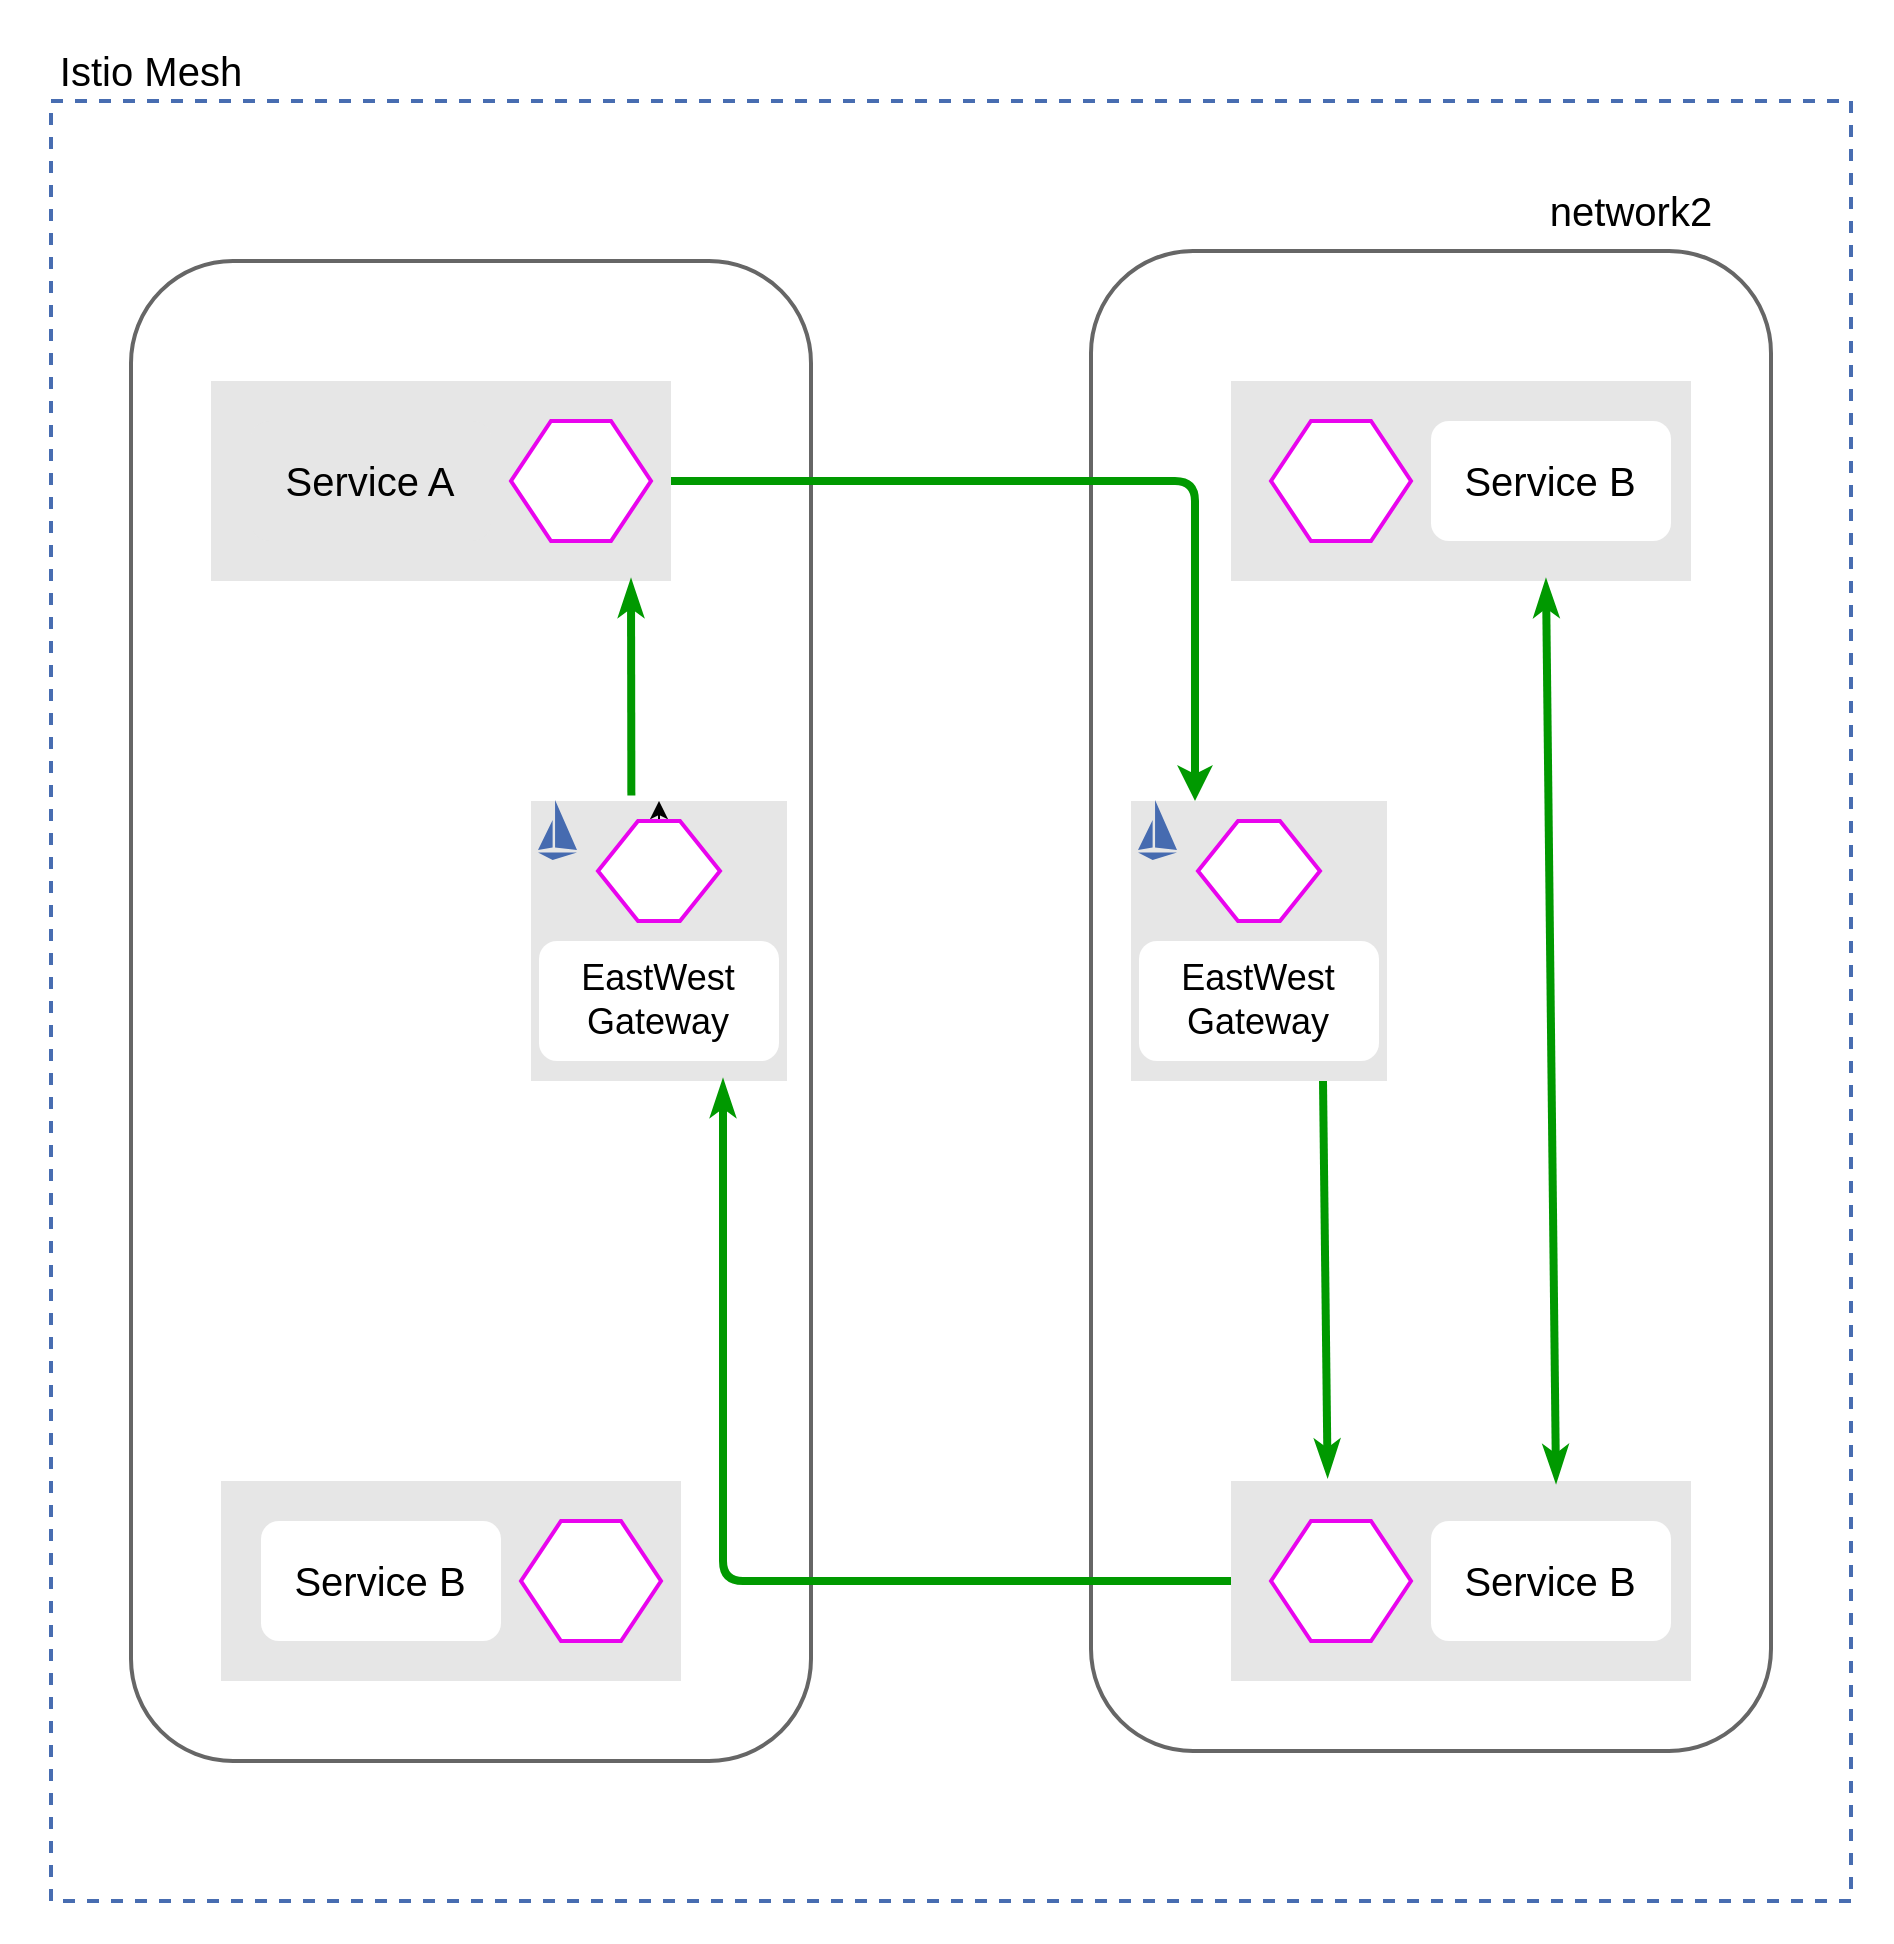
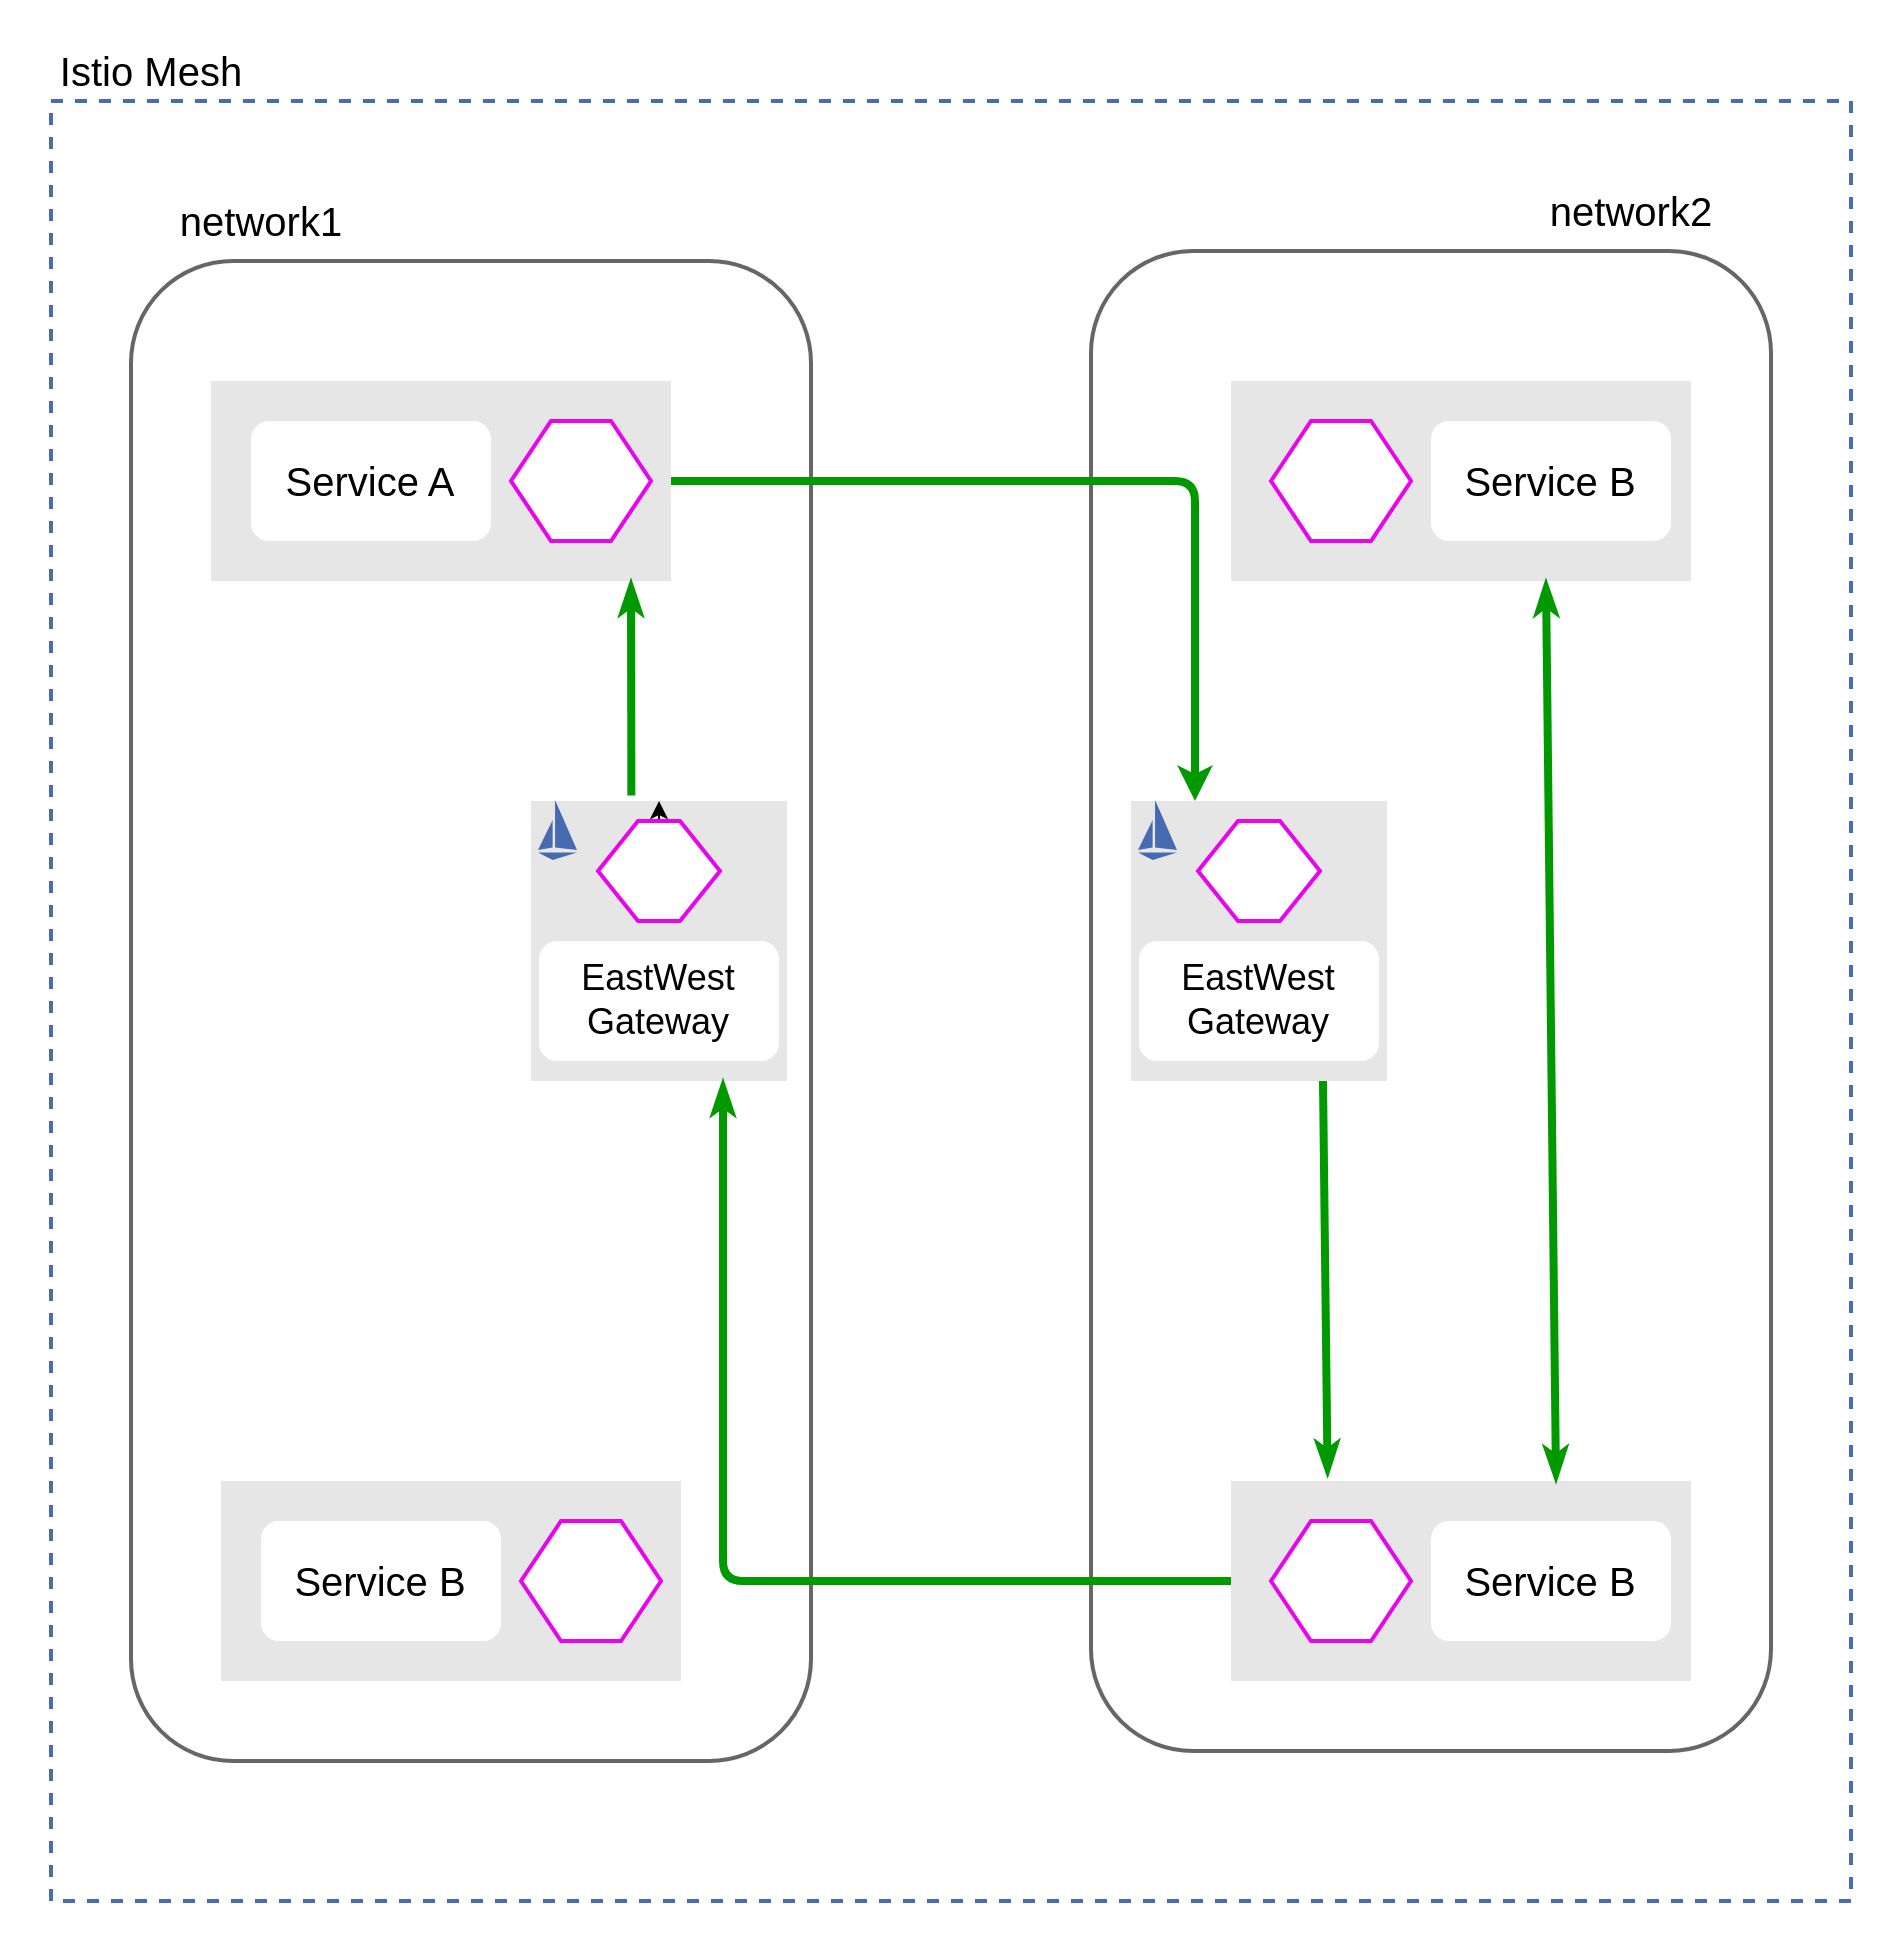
none -> (261, 221)
(371, 481) -> (371, 481)
